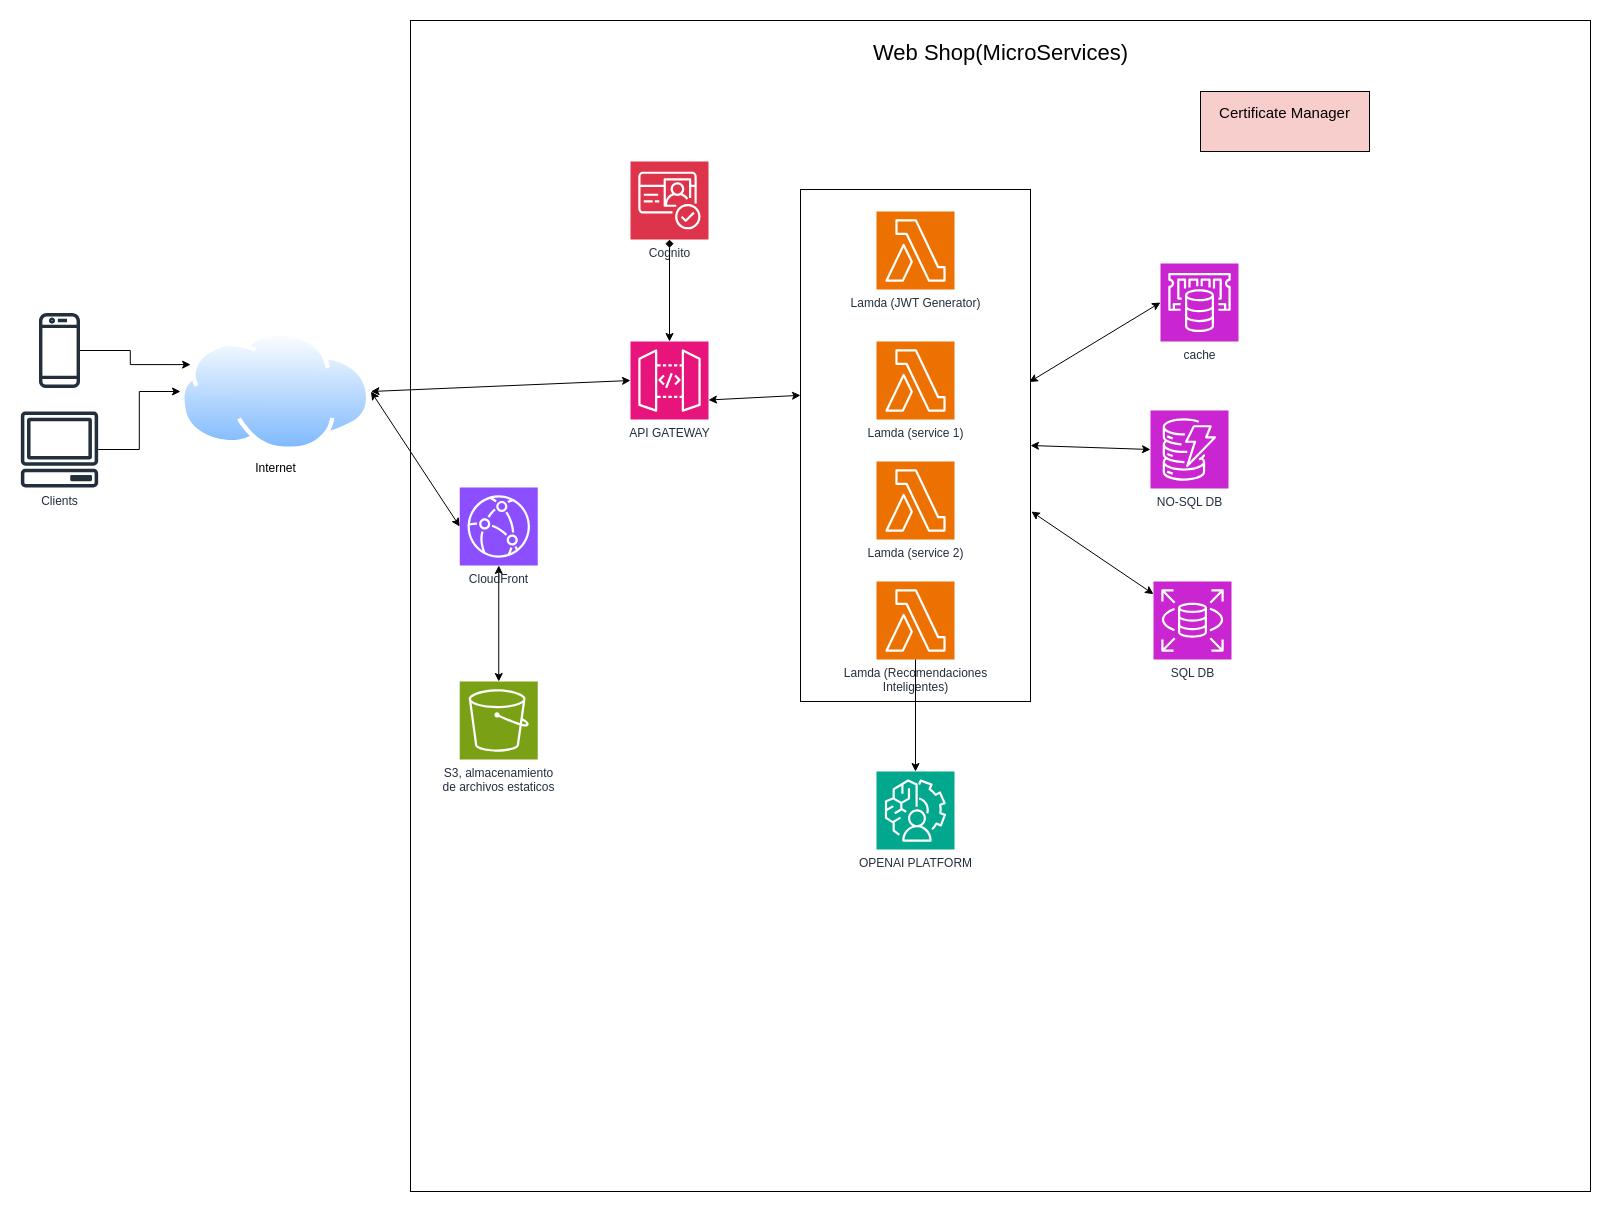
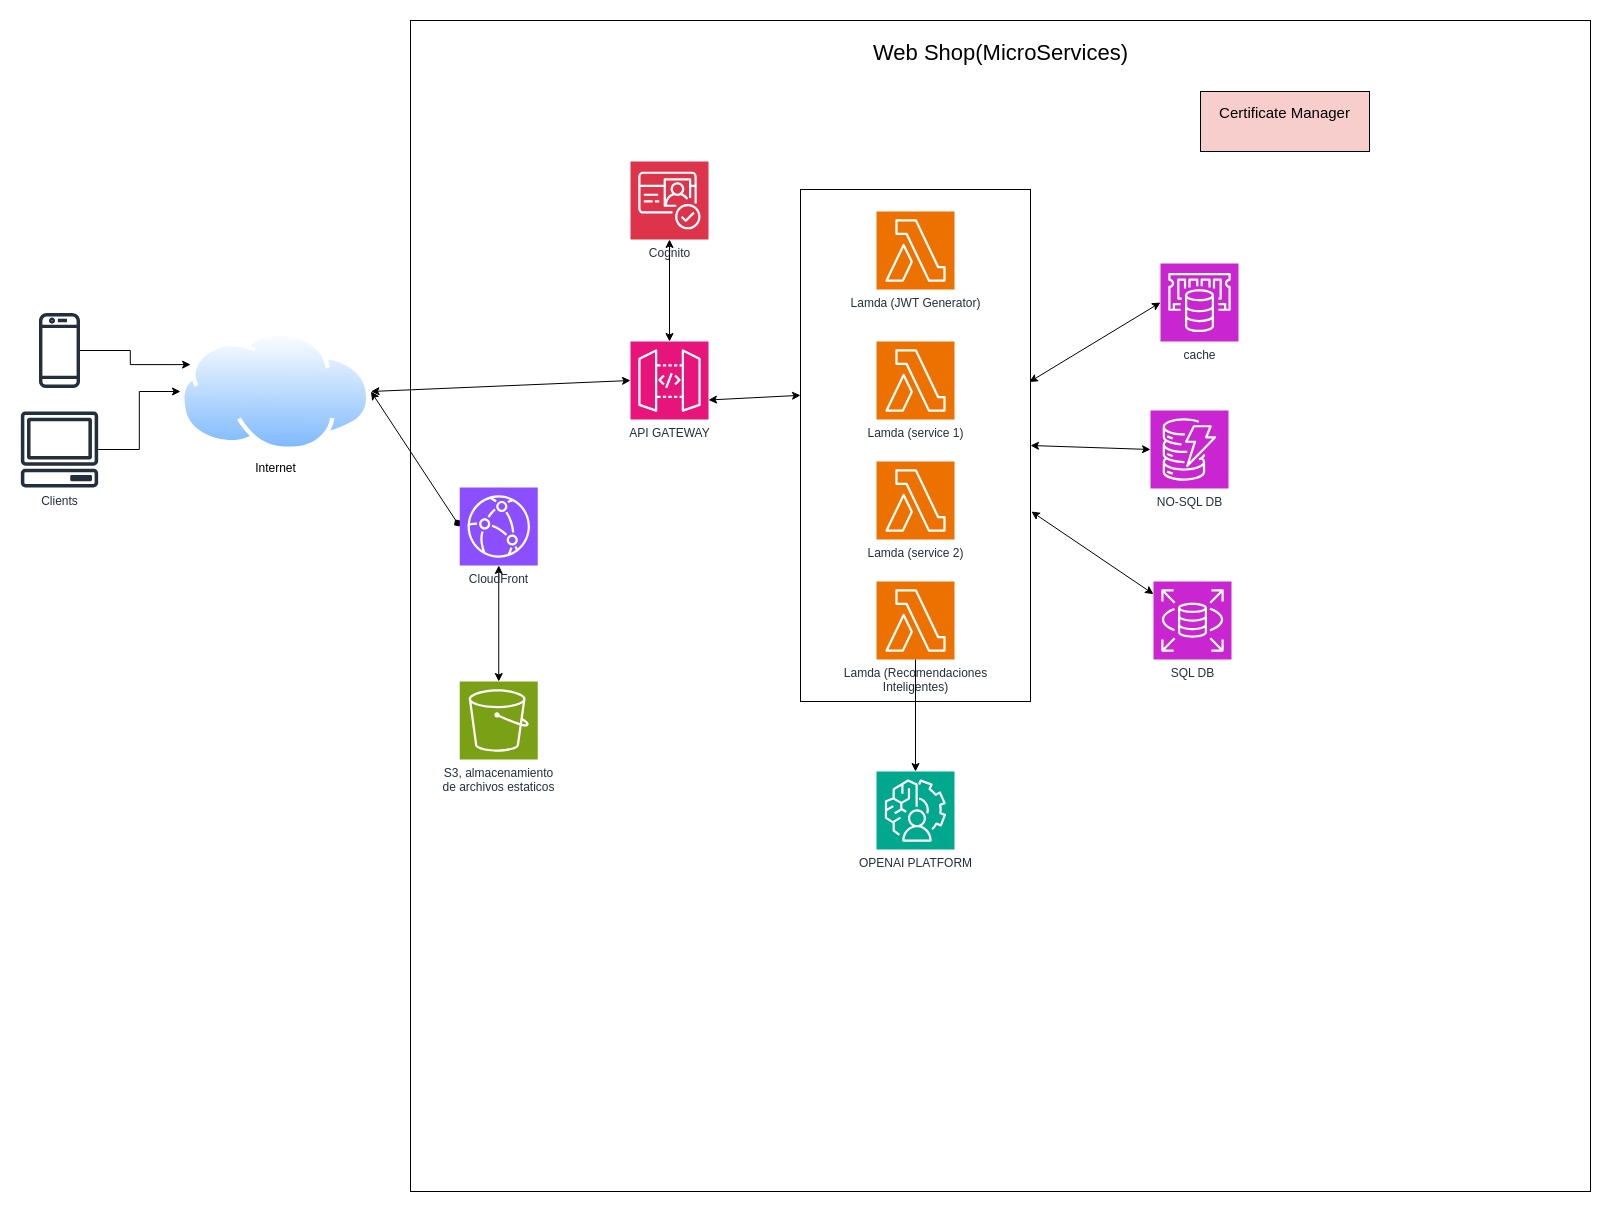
(670, 248) -> (670, 248)
(455, 519) -> (455, 519)
